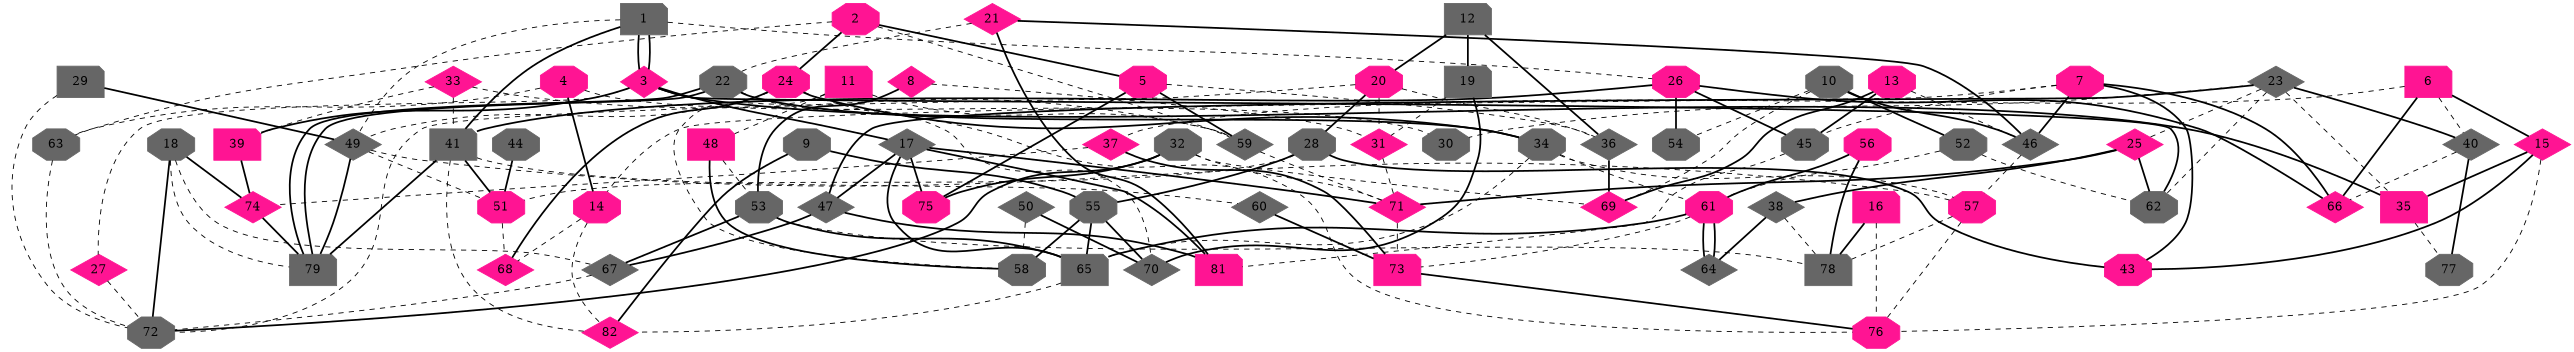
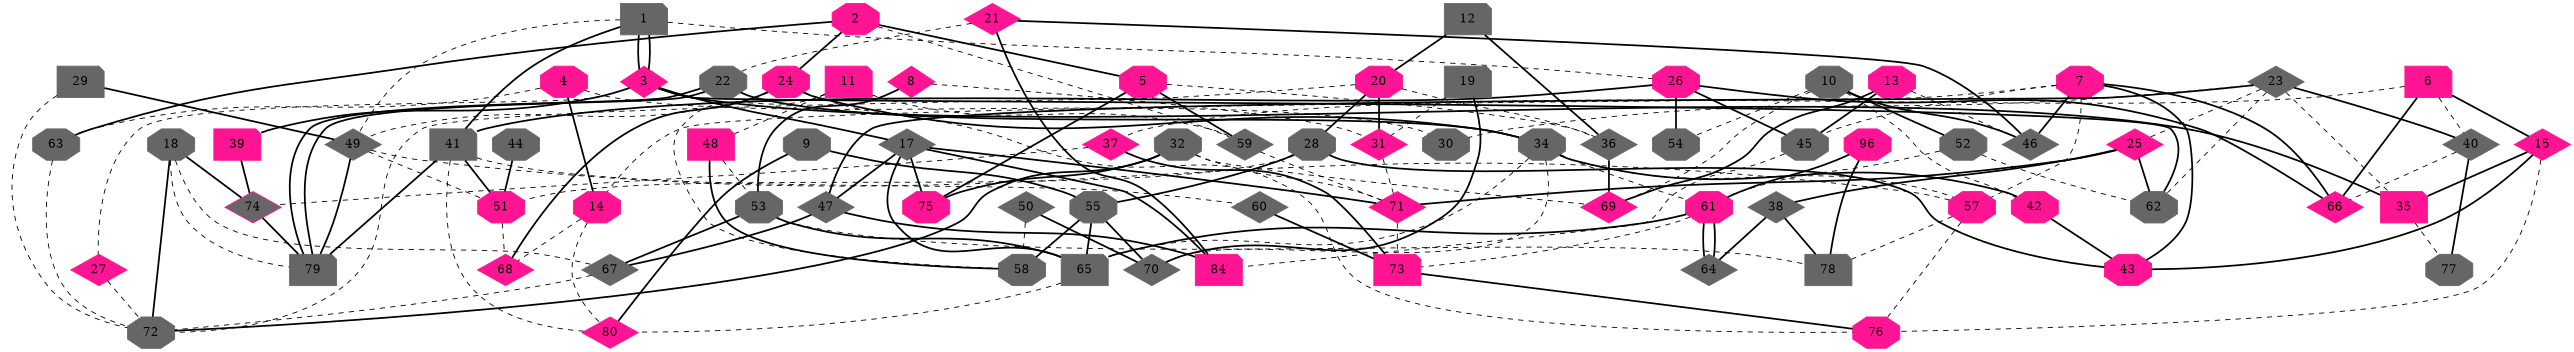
(1468, 51) -> none
(451, 62) -> (451, 62)
(453, 82) -> none
(1379, 113) -> (1379, 113)
(959, 141) -> (1386, 252)
(1868, 145) -> (1868, 145)
(2001, 176) -> (2051, 168)
(253, 207) -> (253, 207)
(1876, 207) -> none
none -> (2035, 207)
(1800, 236) -> (1800, 236)
(1219, 270) -> (1219, 270)
(610, 333) -> (610, 333)
